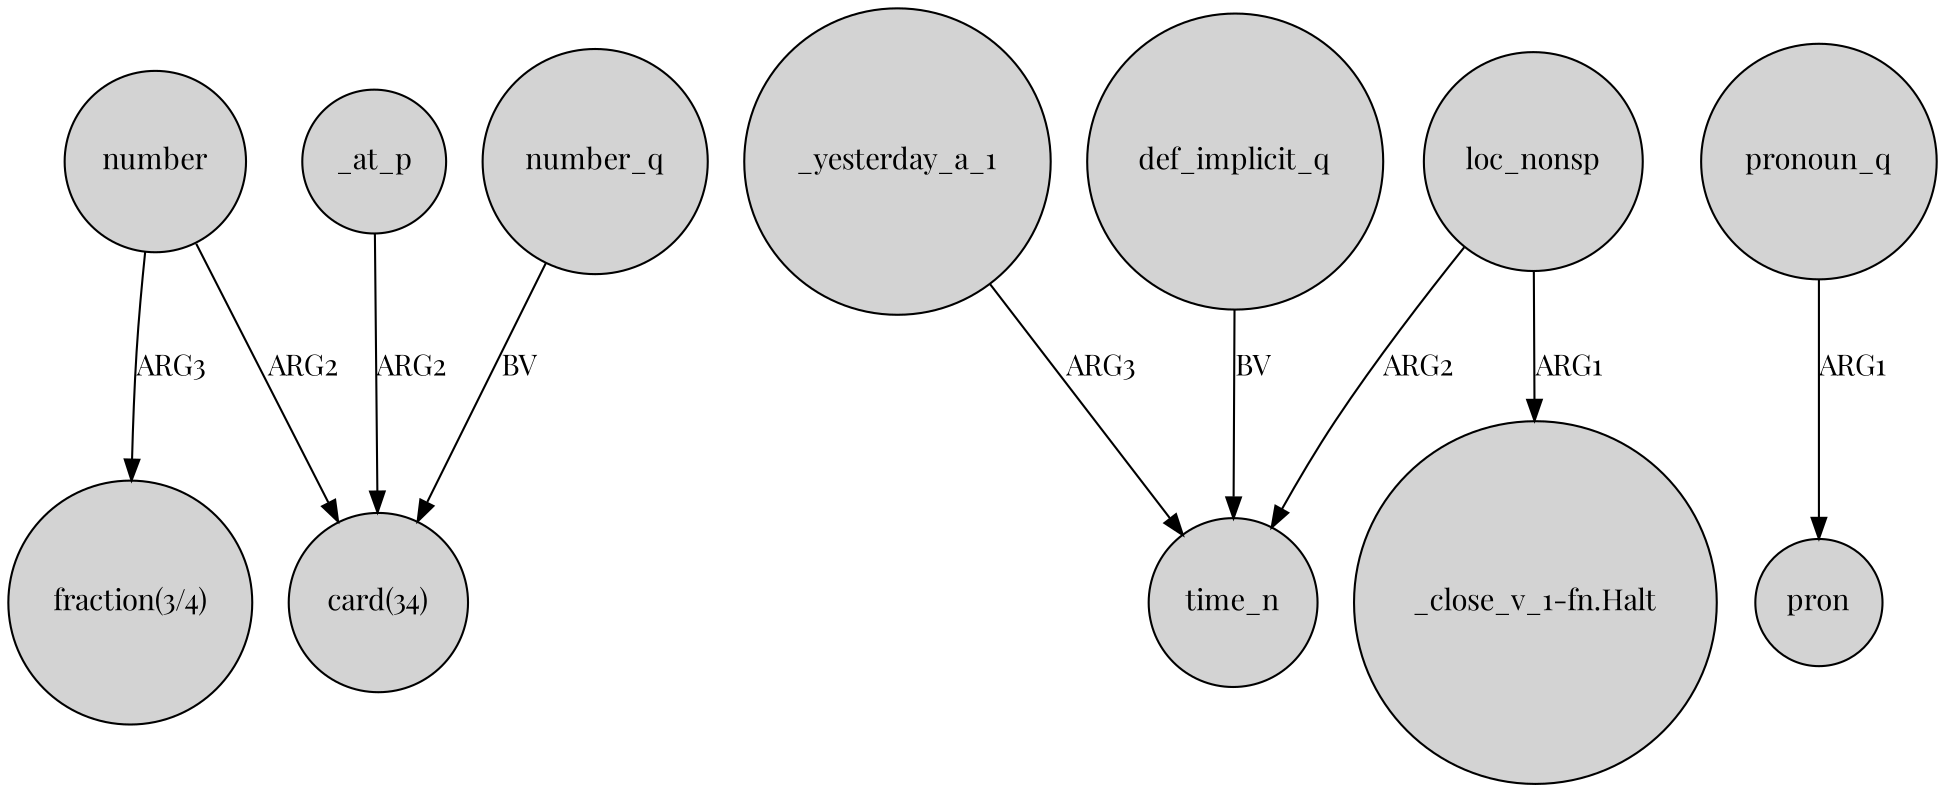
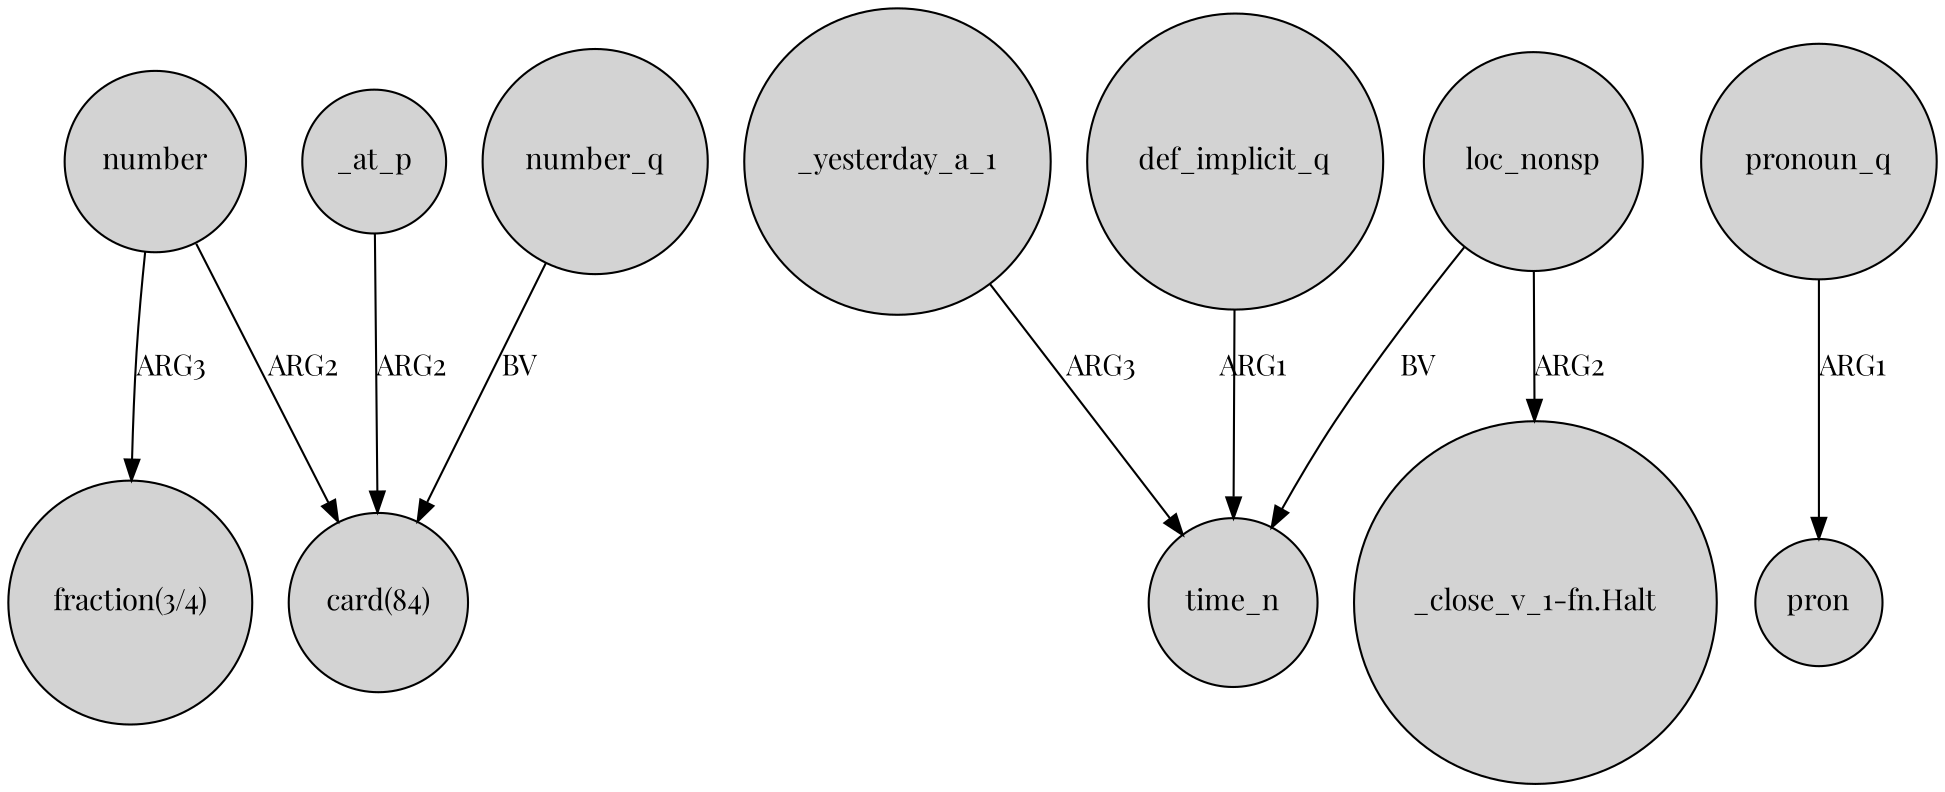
(1254, 368) -> (1254, 368)
(1419, 368) -> (1419, 368)
(1570, 368) -> (1570, 368)
(378, 603) -> (378, 603)
